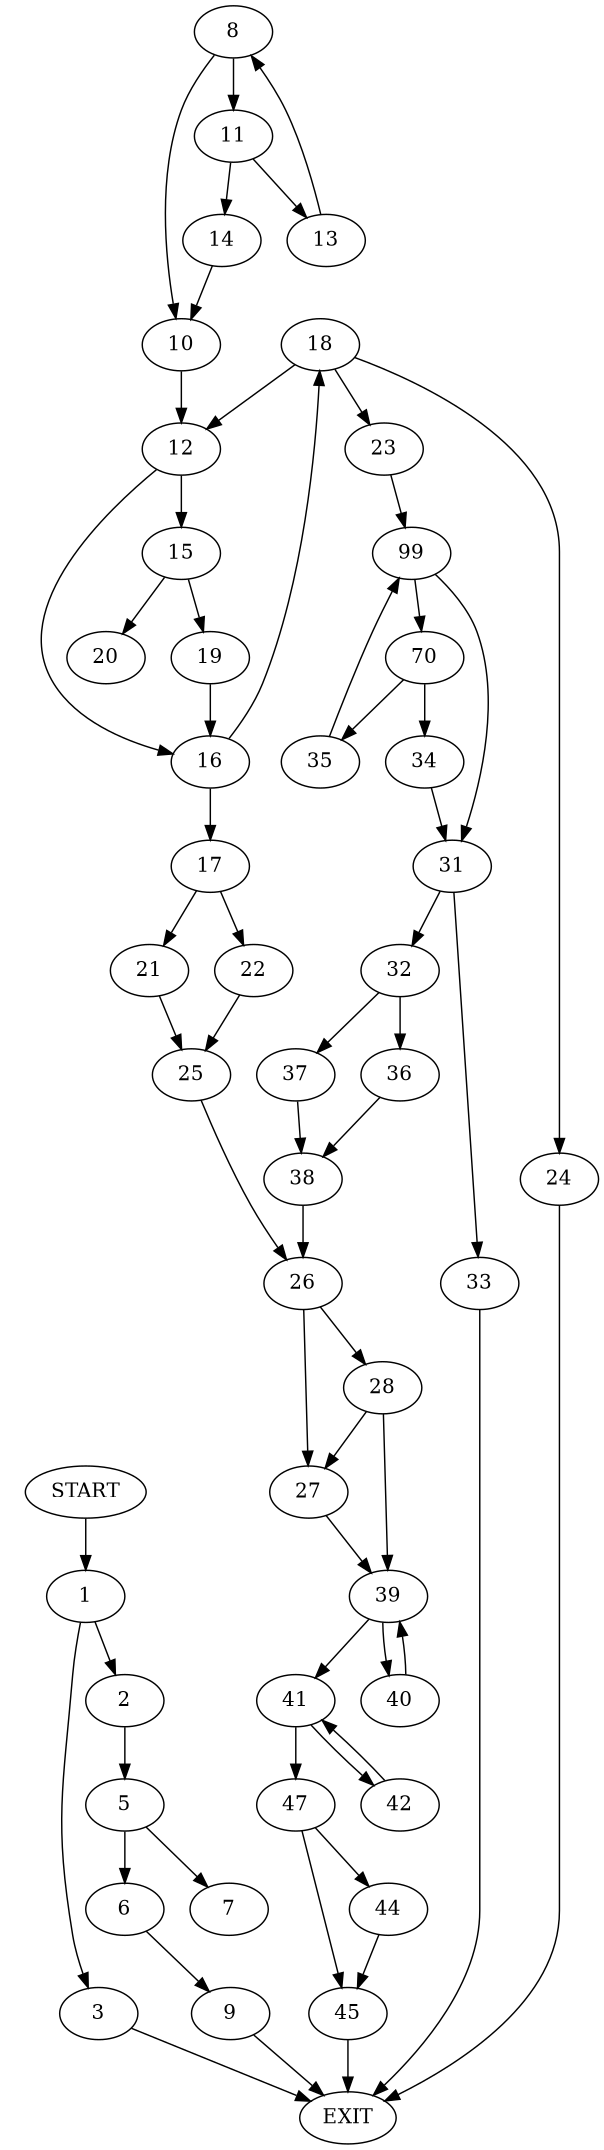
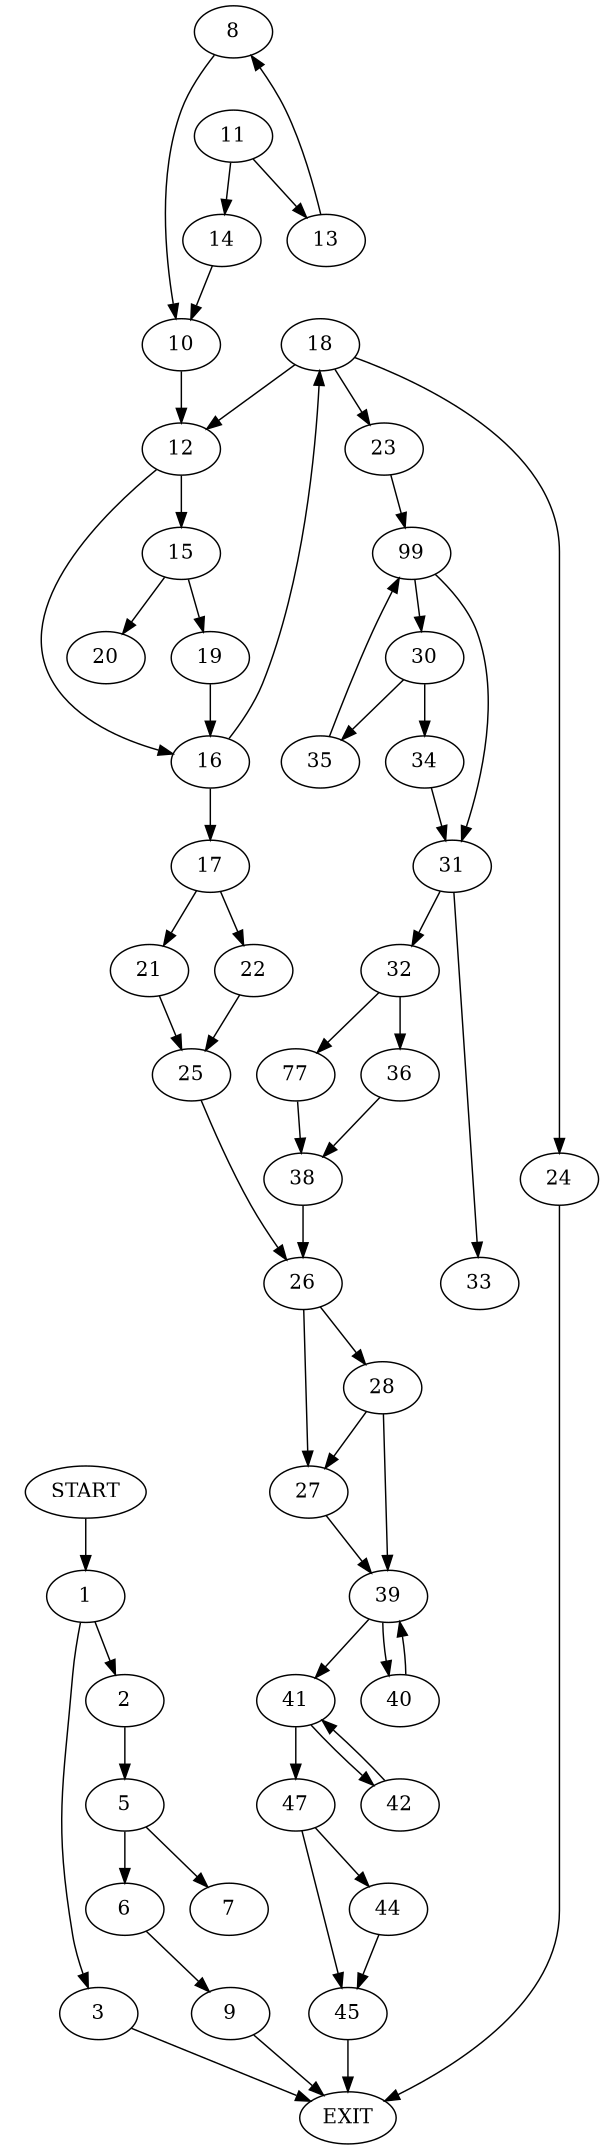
(234, 77) -> none
(425, 658) -> (425, 658)
(296, 1075) -> (296, 1075)
(480, 1712) -> none
